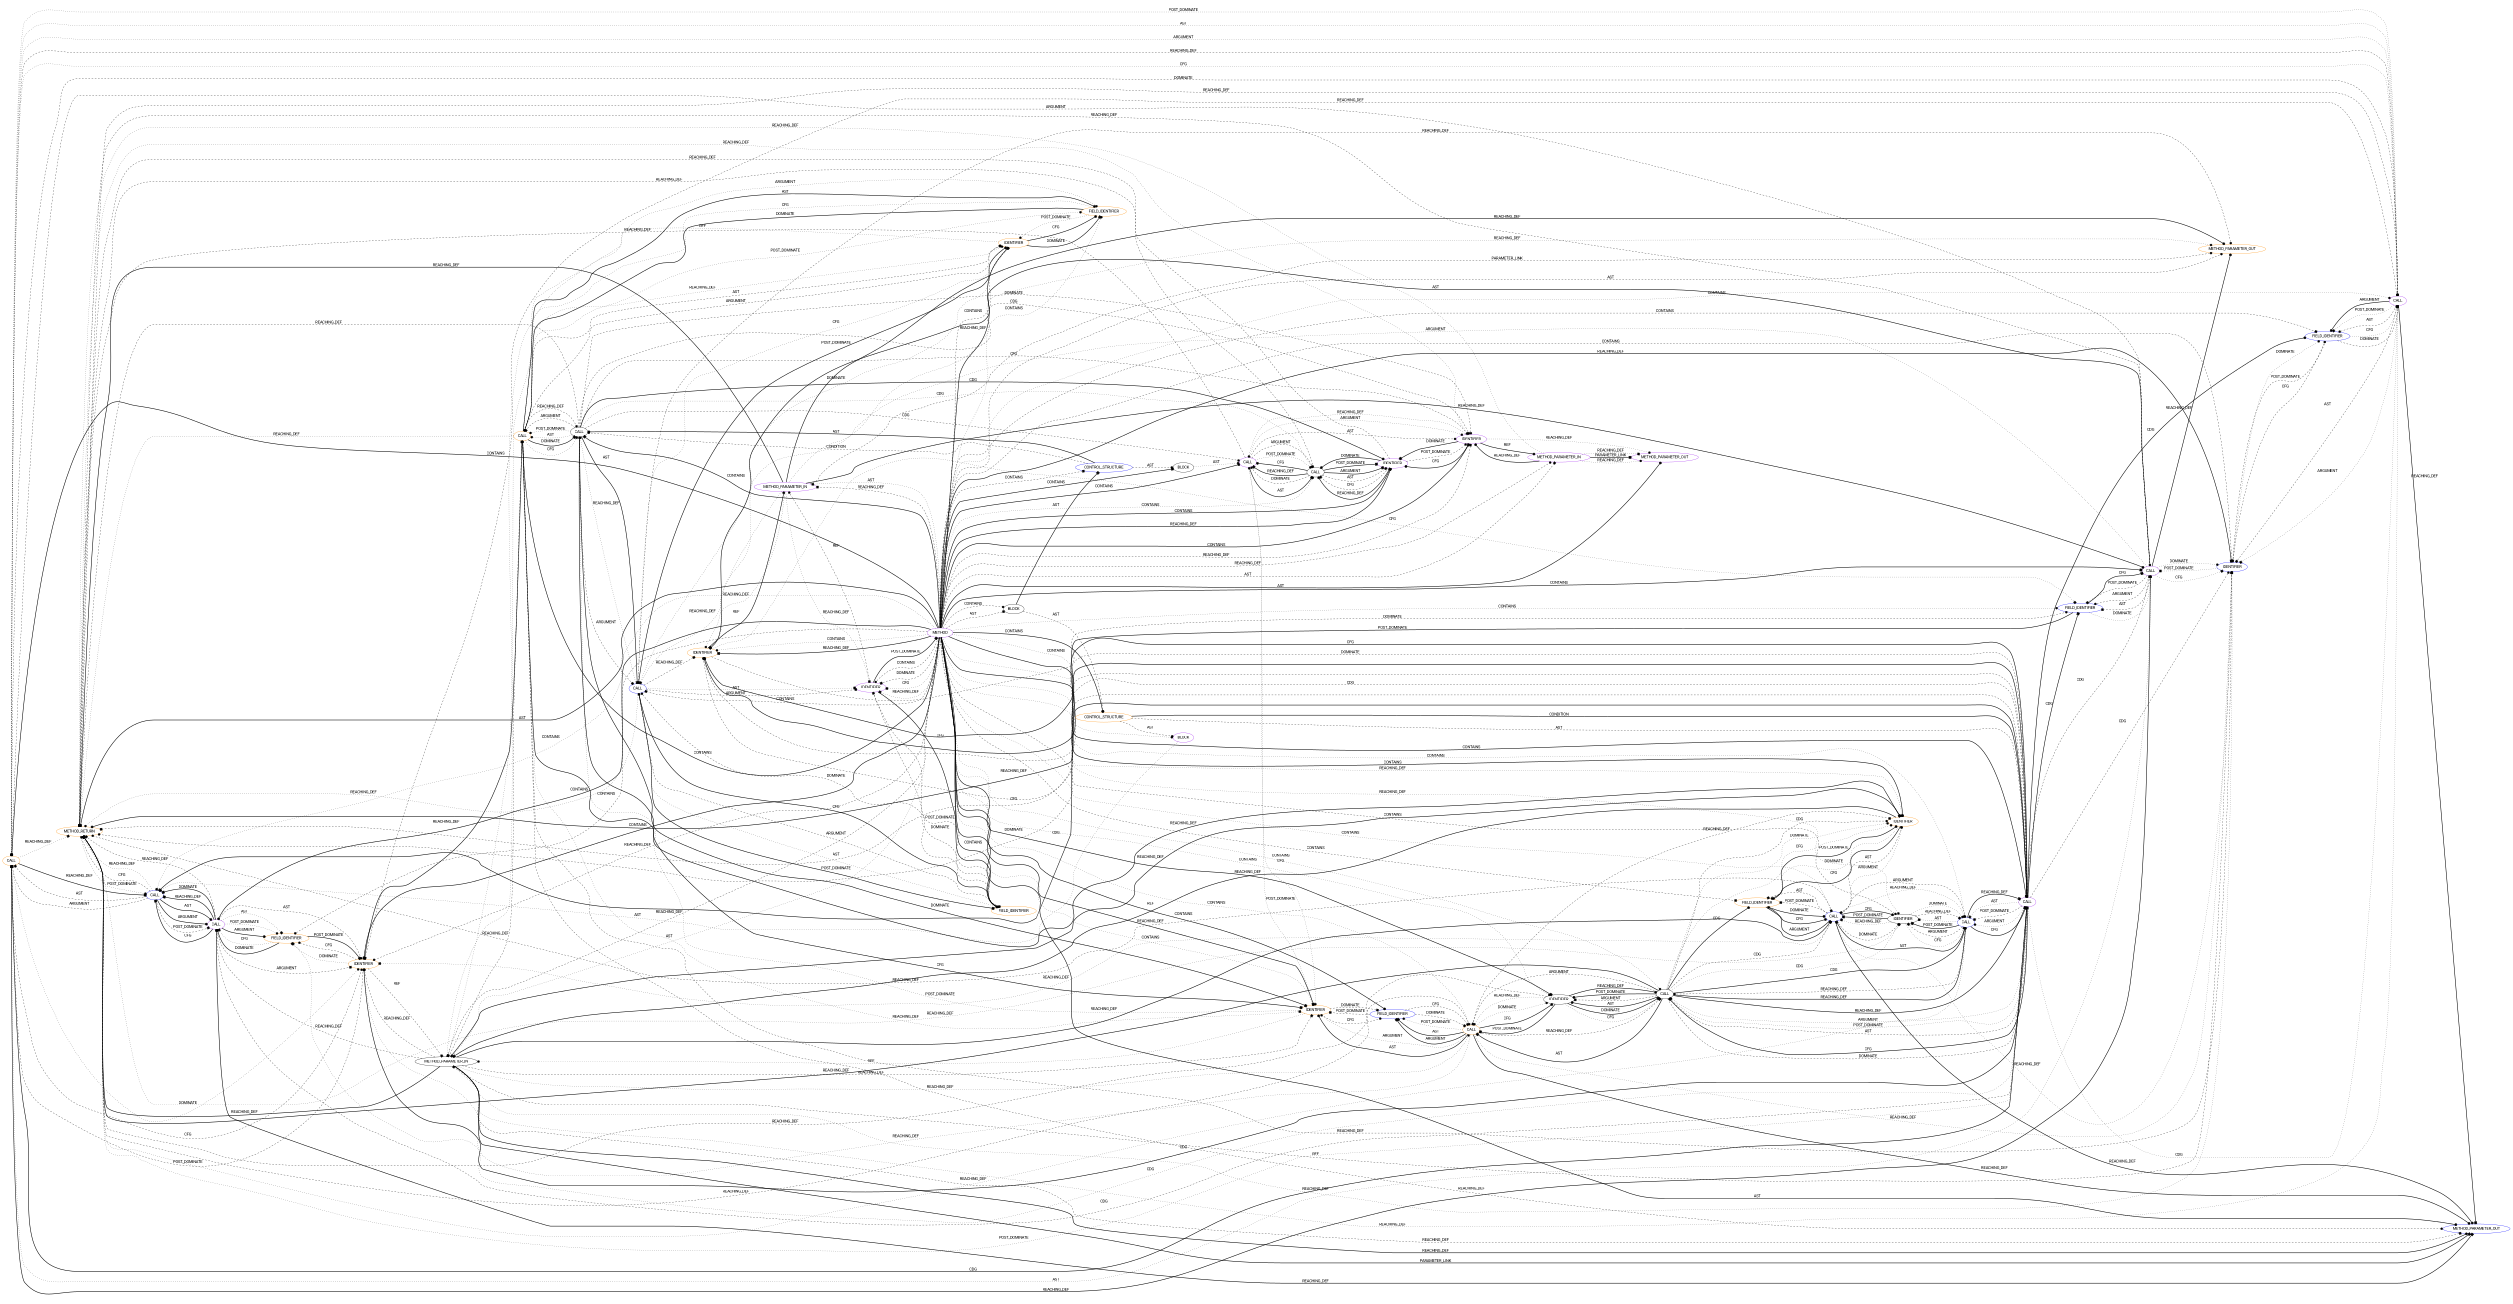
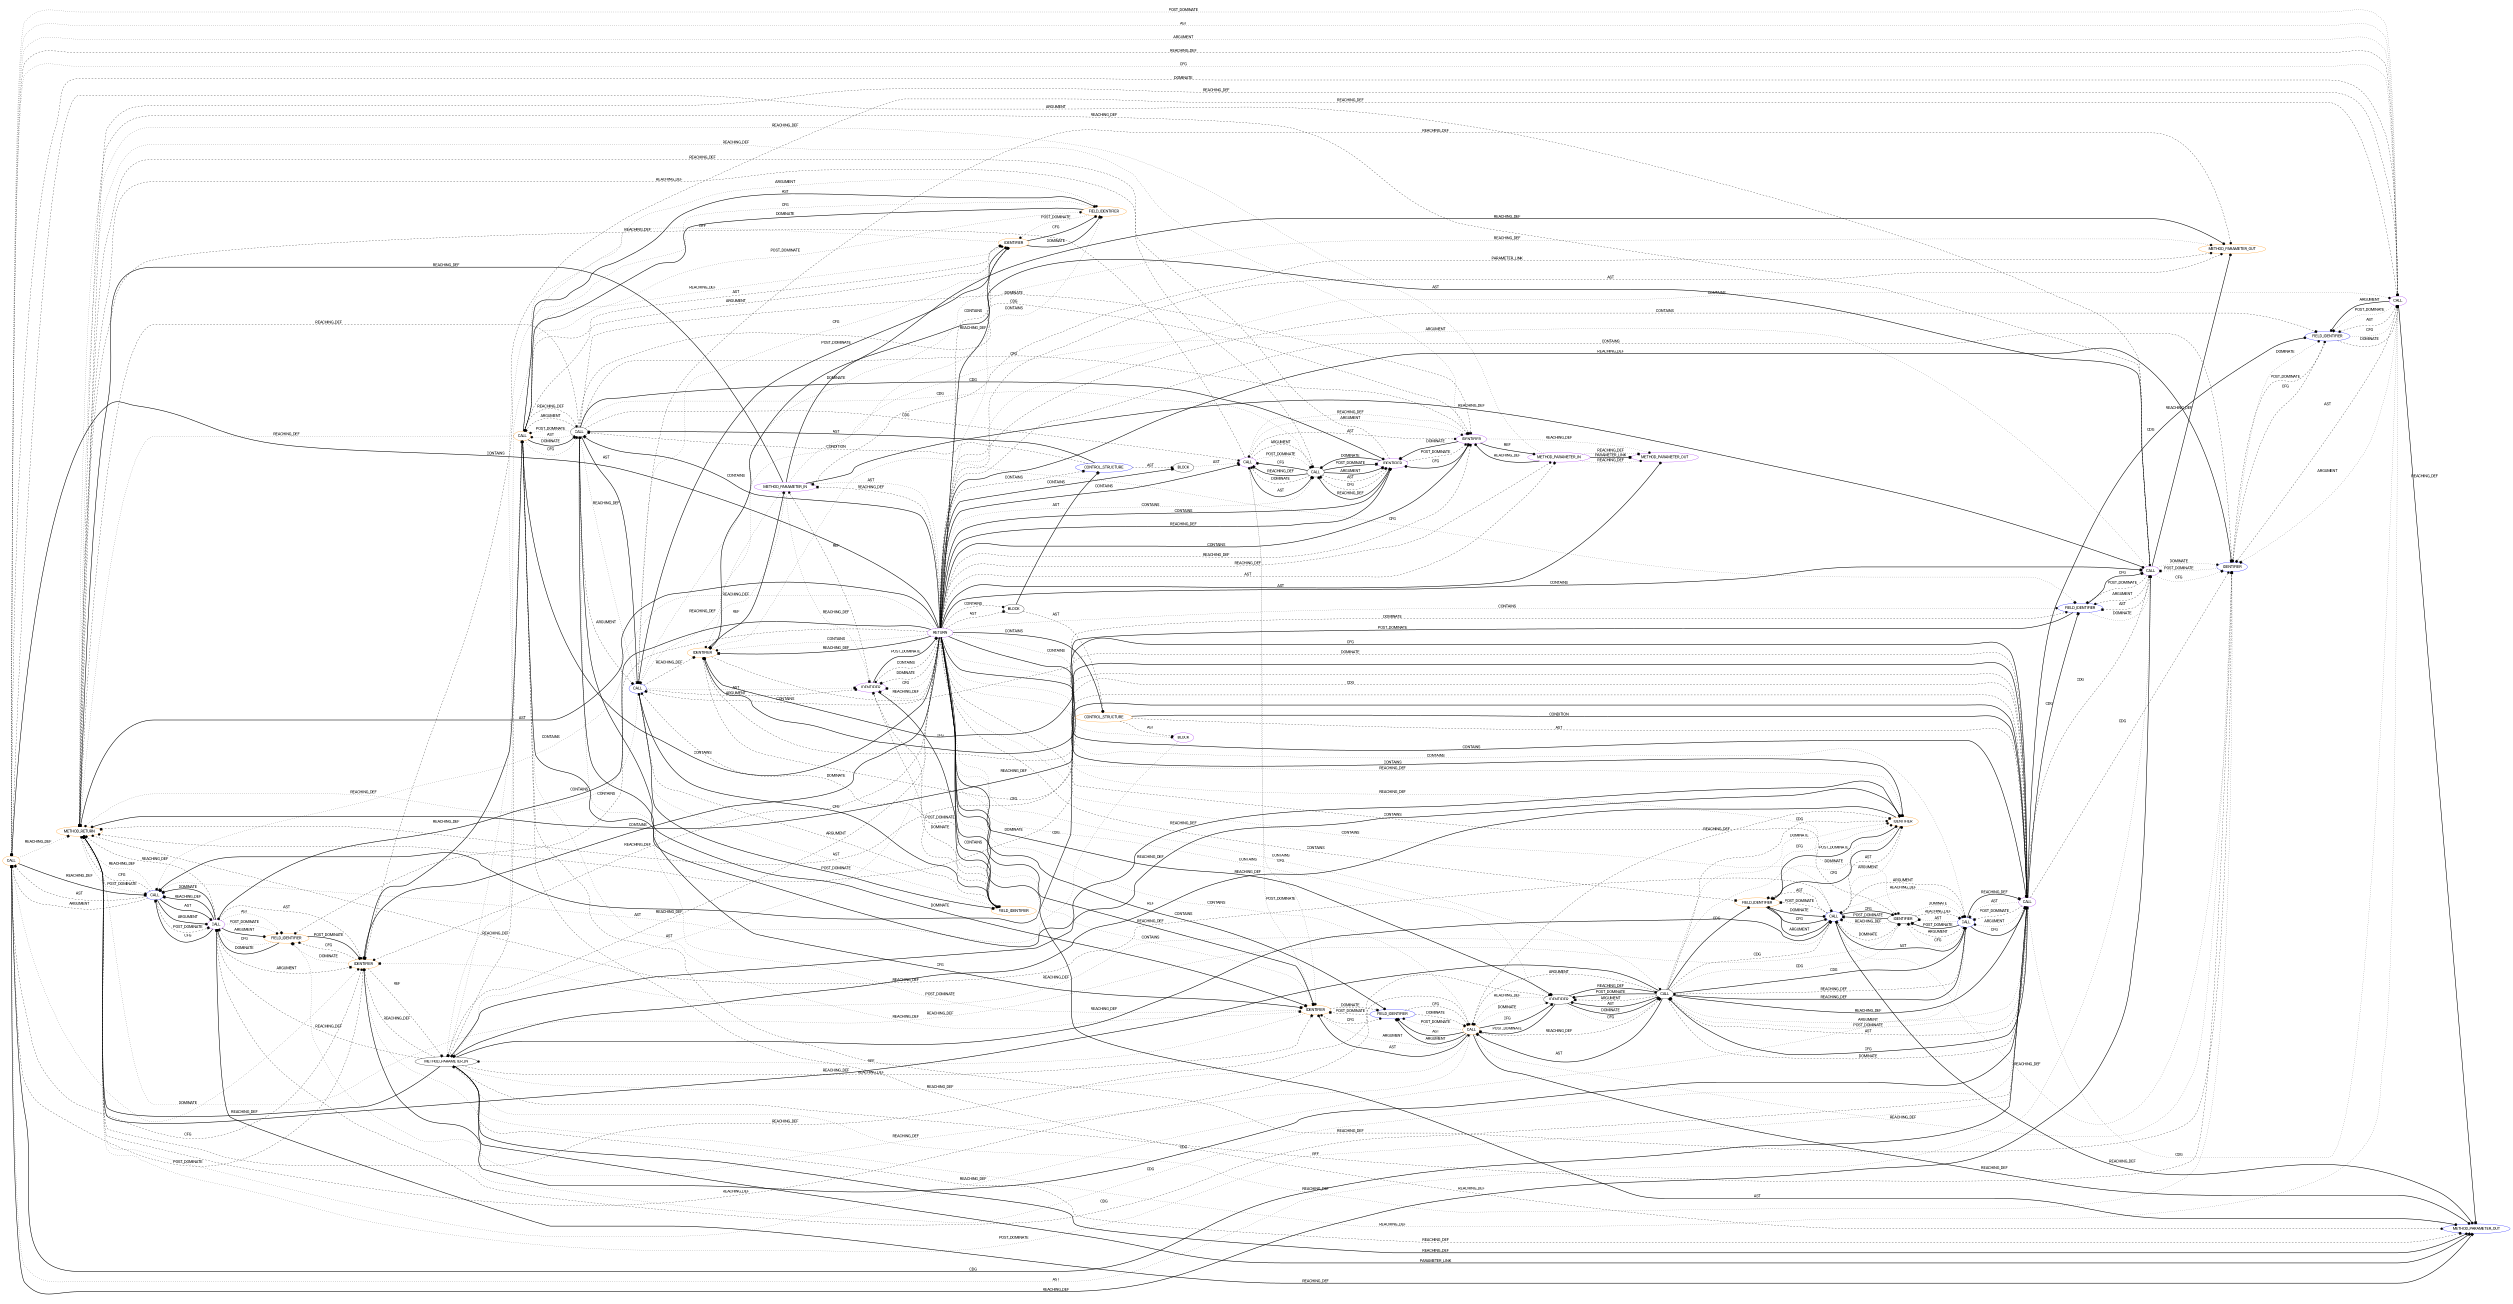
(940, 633) -> (940, 633)
